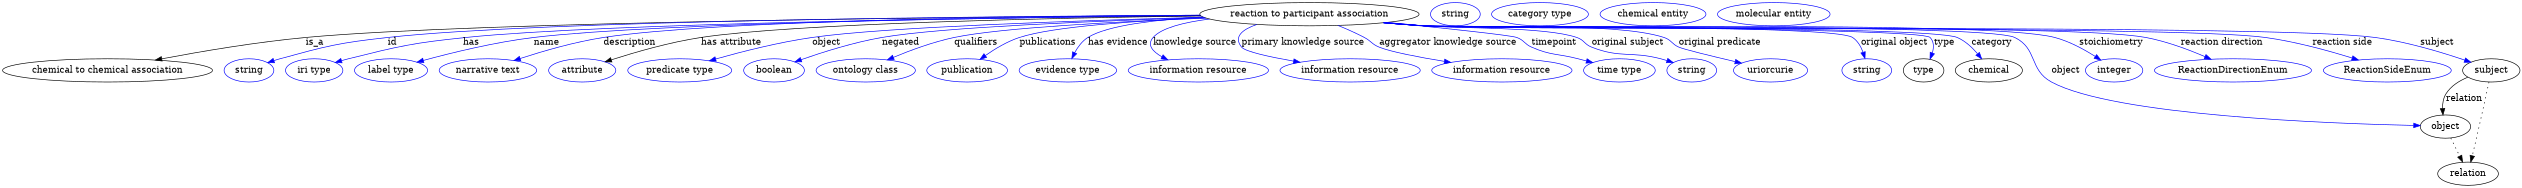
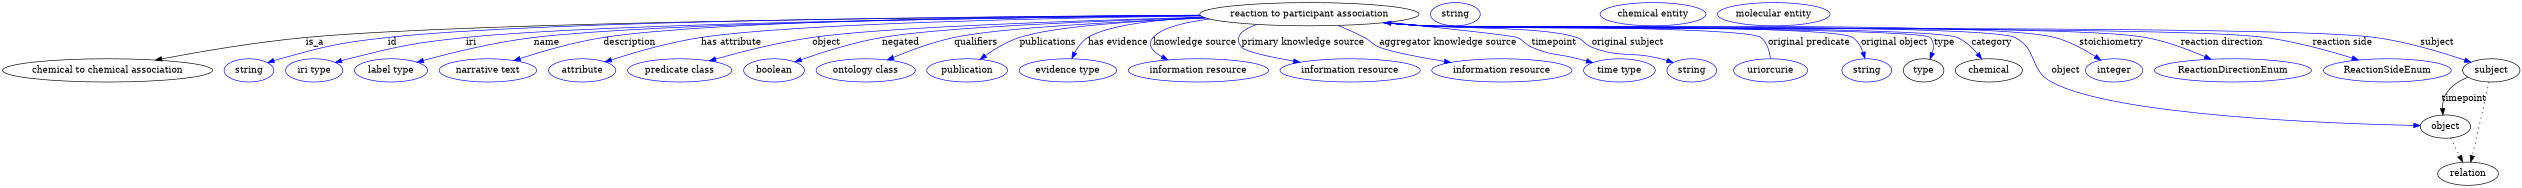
(1540, 14) -> none
(845, 26) -> (845, 26)
(1643, 33) -> (1588, 28)
(471, 42) -> (471, 42)
(680, 70) -> (680, 70)
(2464, 98) -> (2464, 98)
